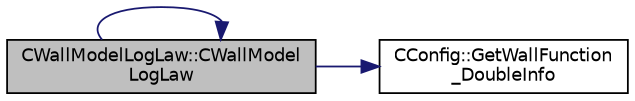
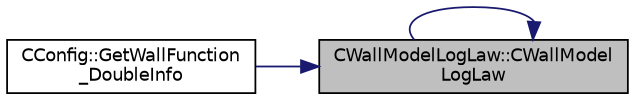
(338, 67) -> (278, 67)
